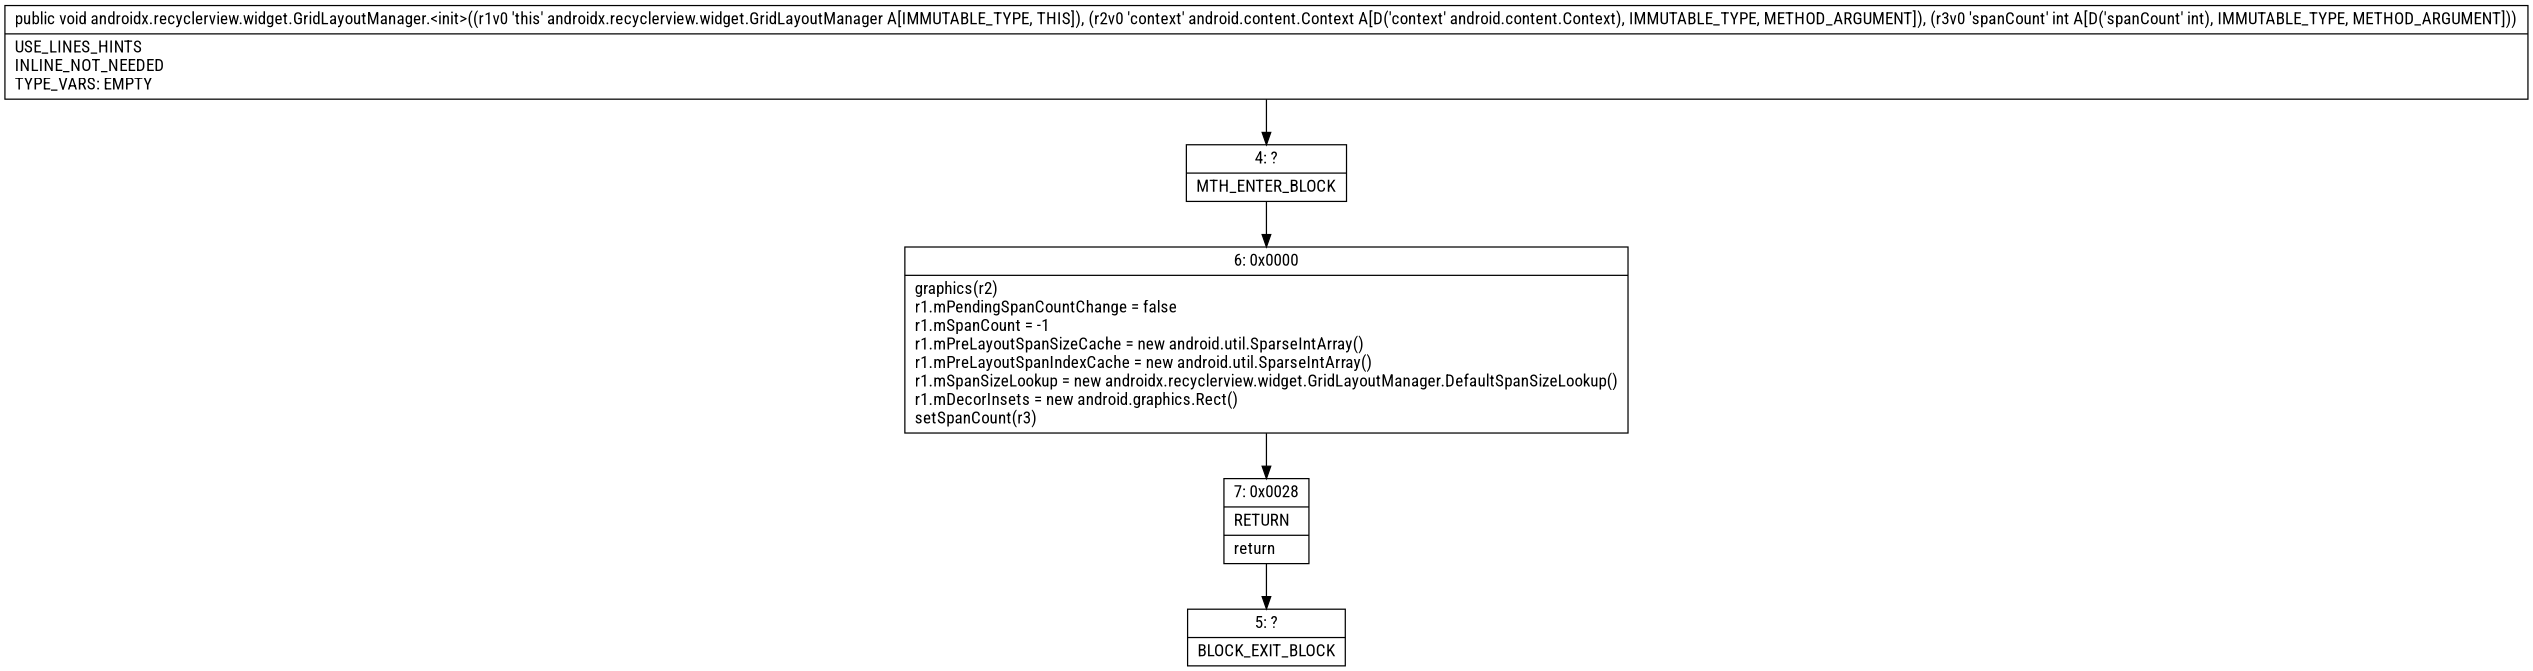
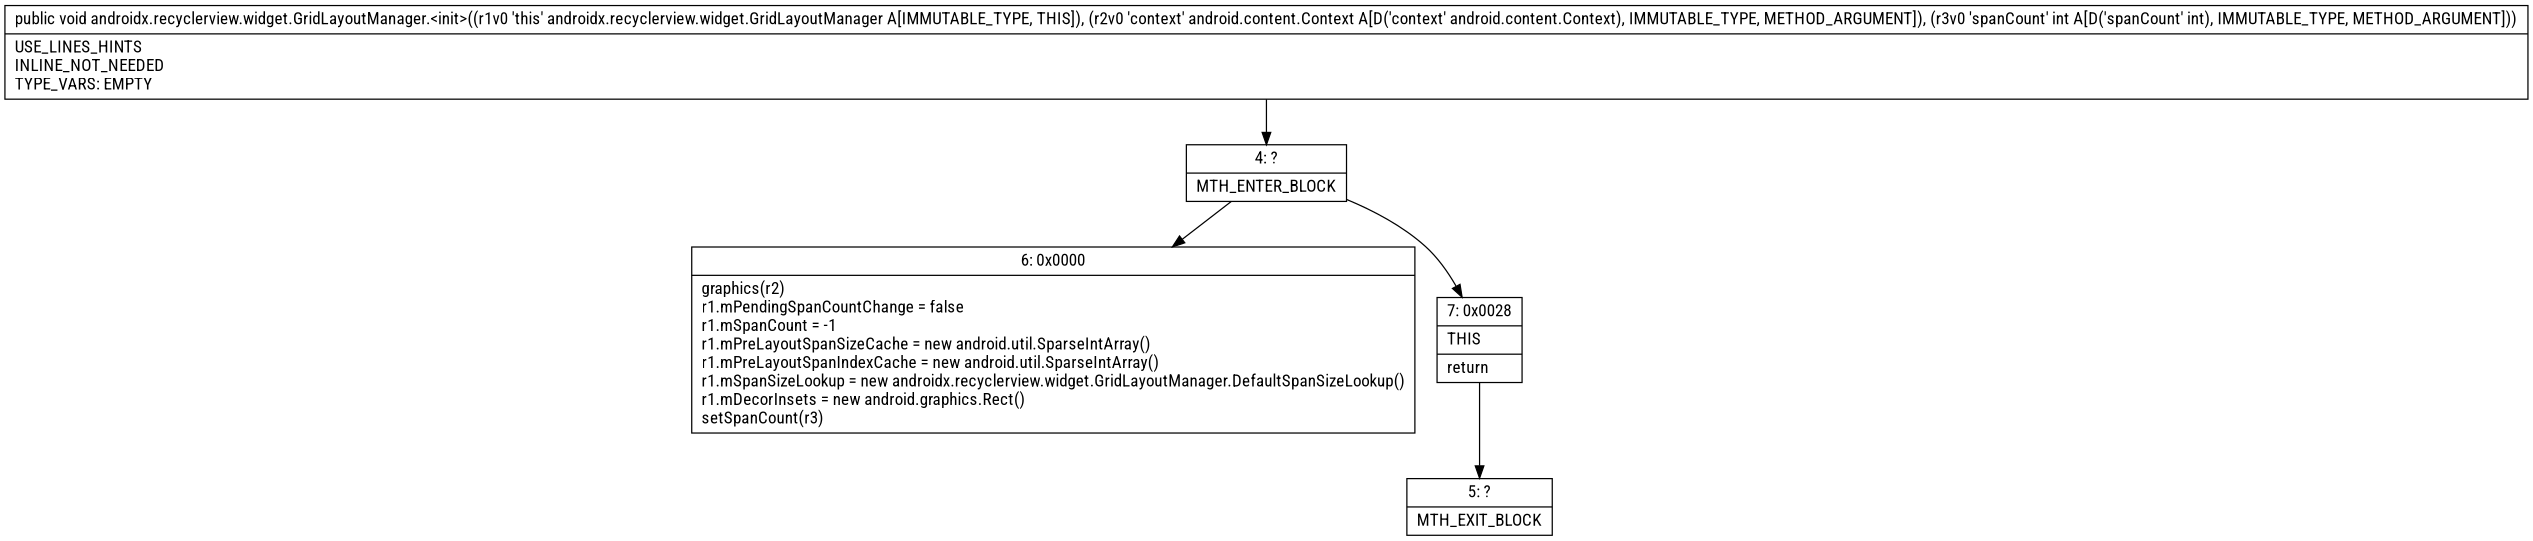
(1266, 450) -> (1409, 233)
(1262, 520) -> (1464, 339)
(1266, 651) -> (1480, 520)
